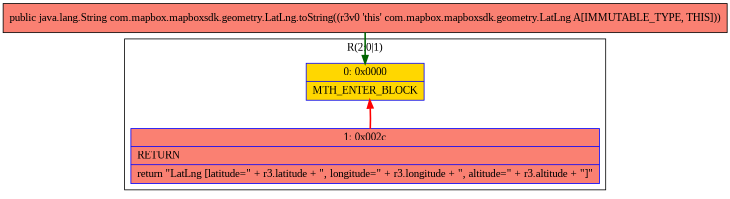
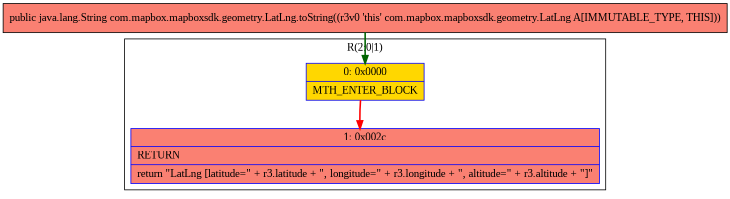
(370, 118) -> (360, 110)
